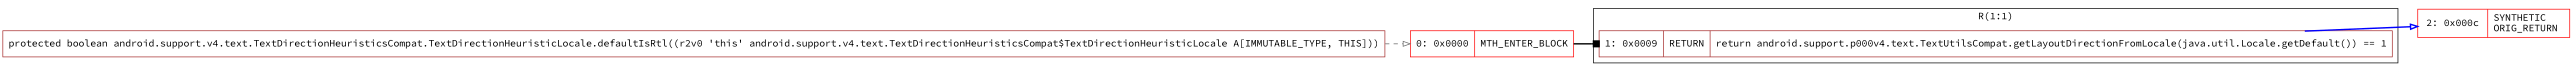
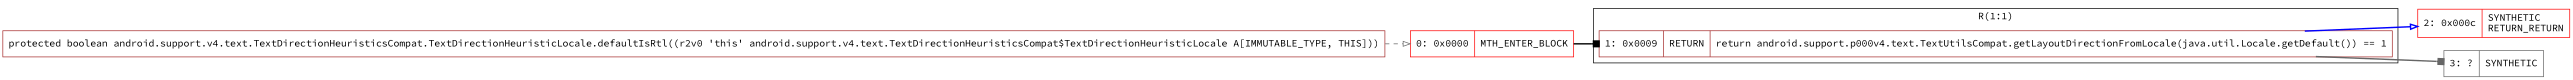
(2526, 28) -> (2526, 28)
none -> (2494, 64)
